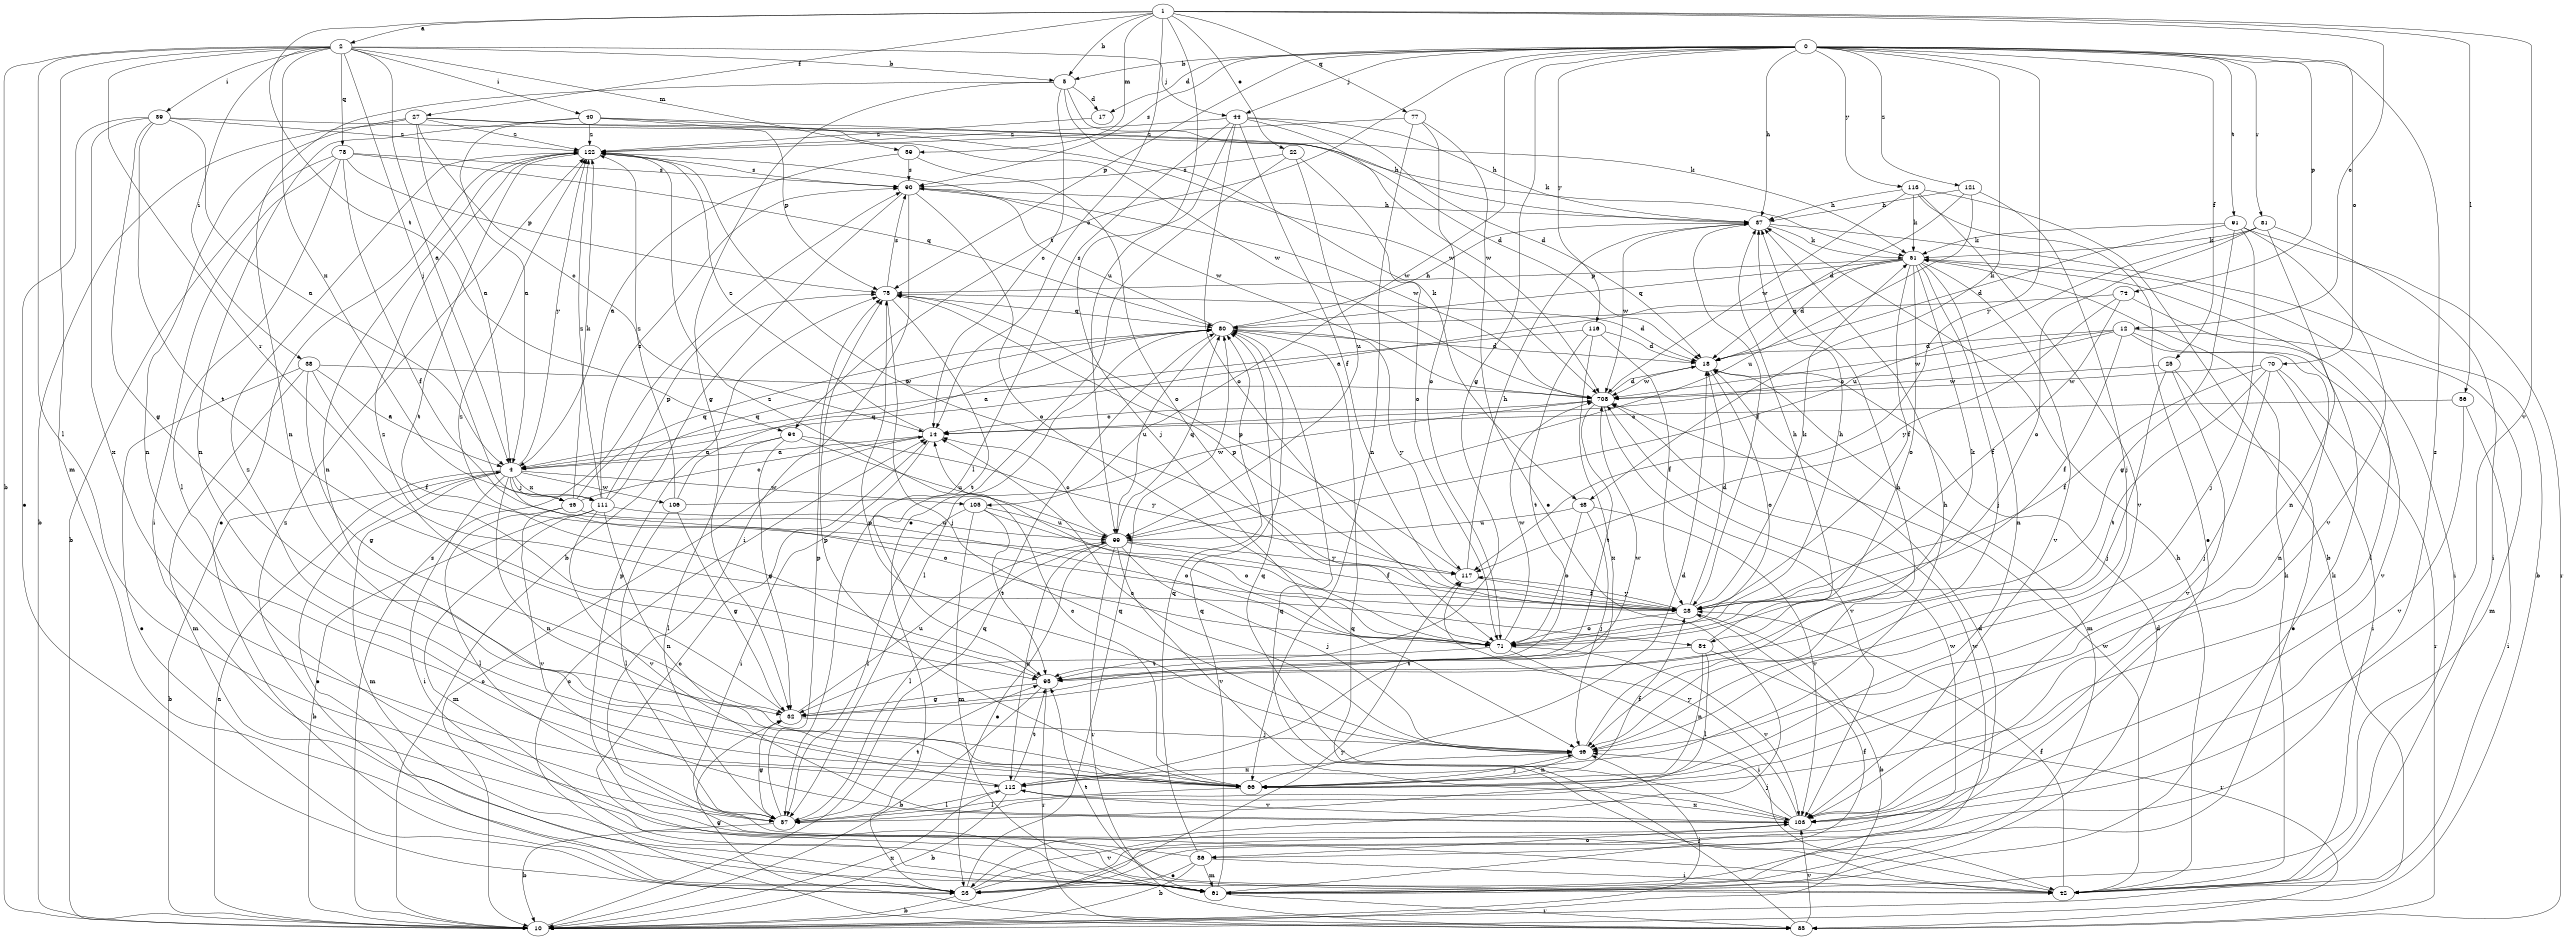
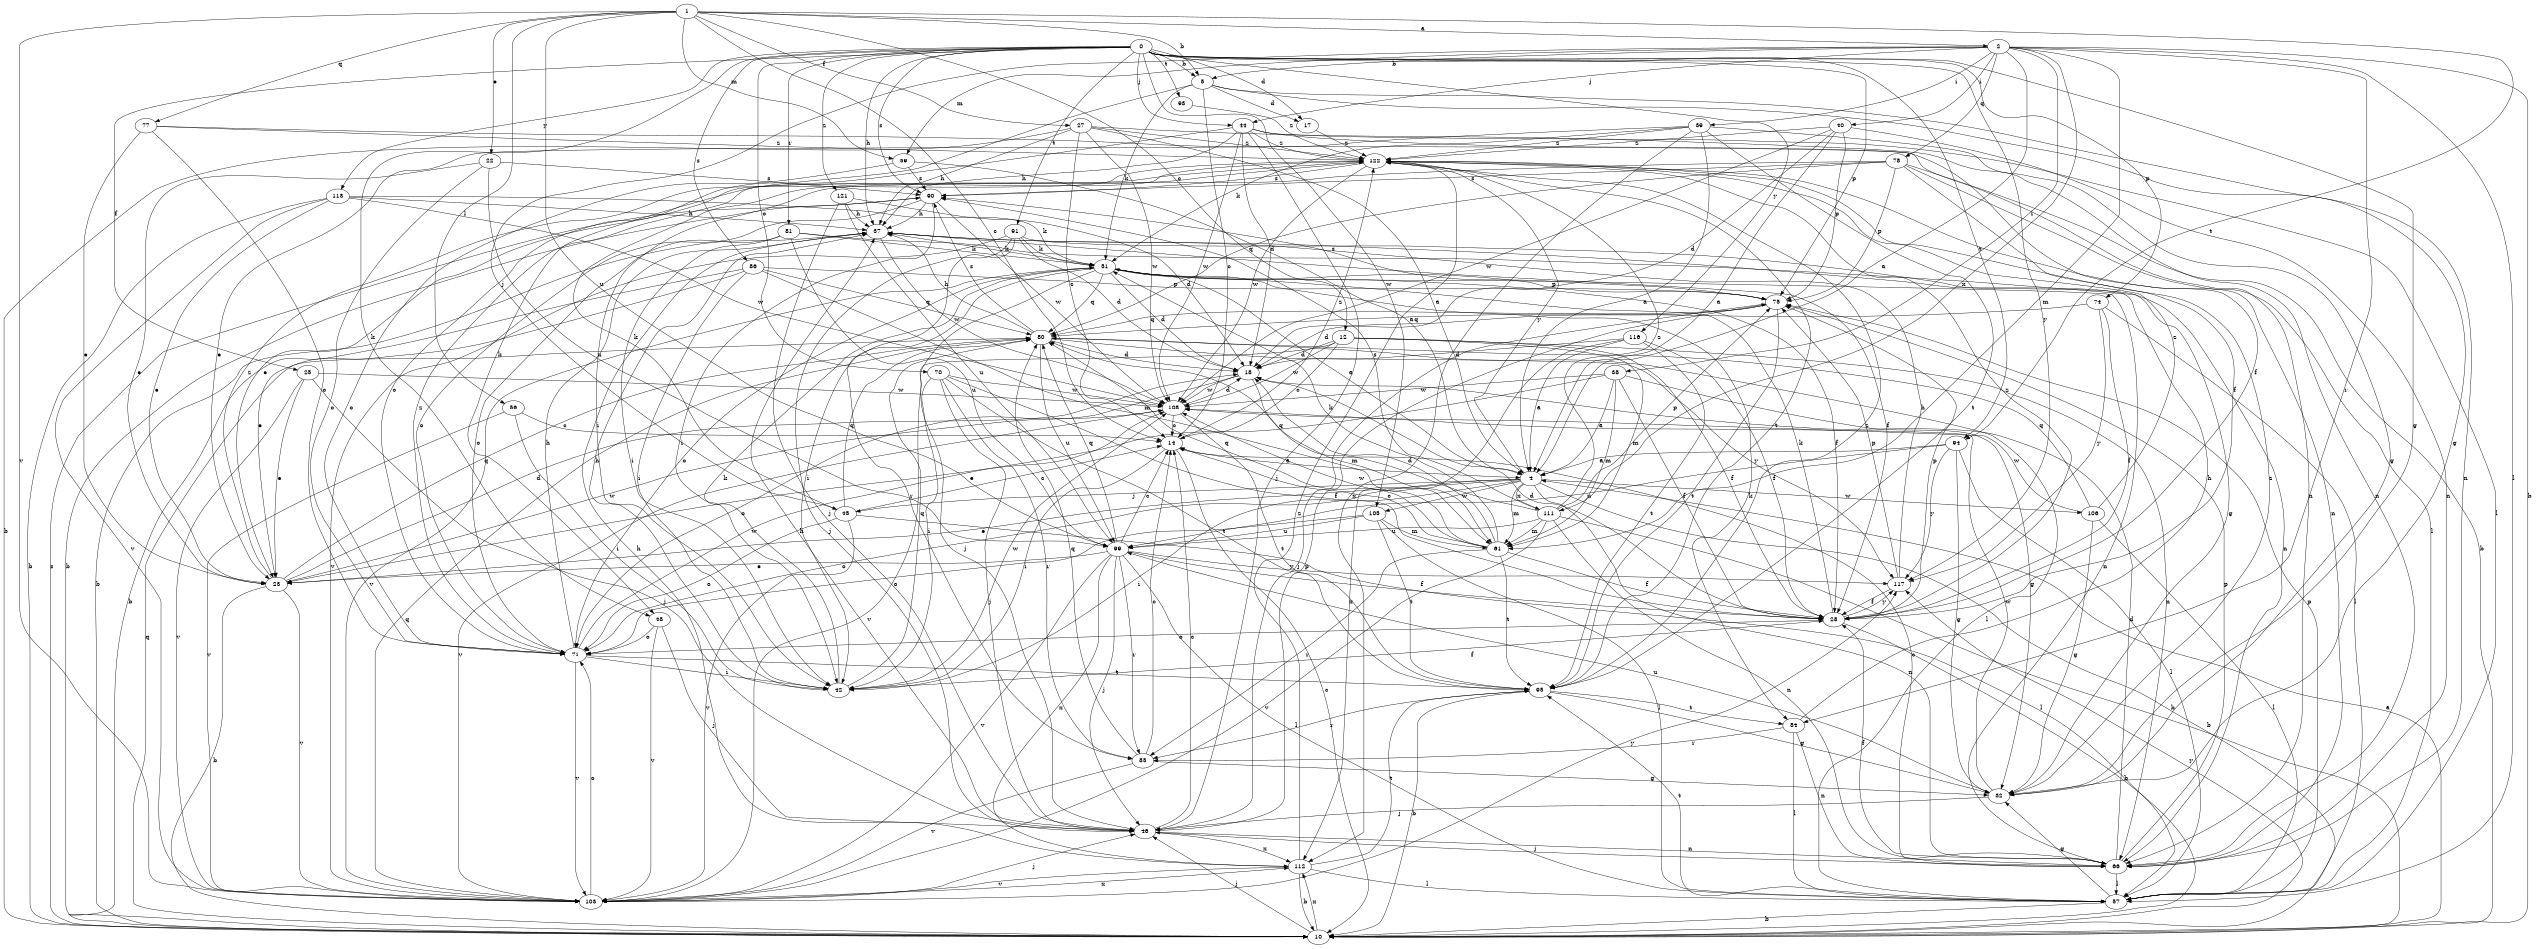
none -> (1182, 104)
(1603, 399) -> (1174, 408)
(1375, 530) -> none
(1377, 662) -> (1665, 705)
(1531, 841) -> (591, 779)
